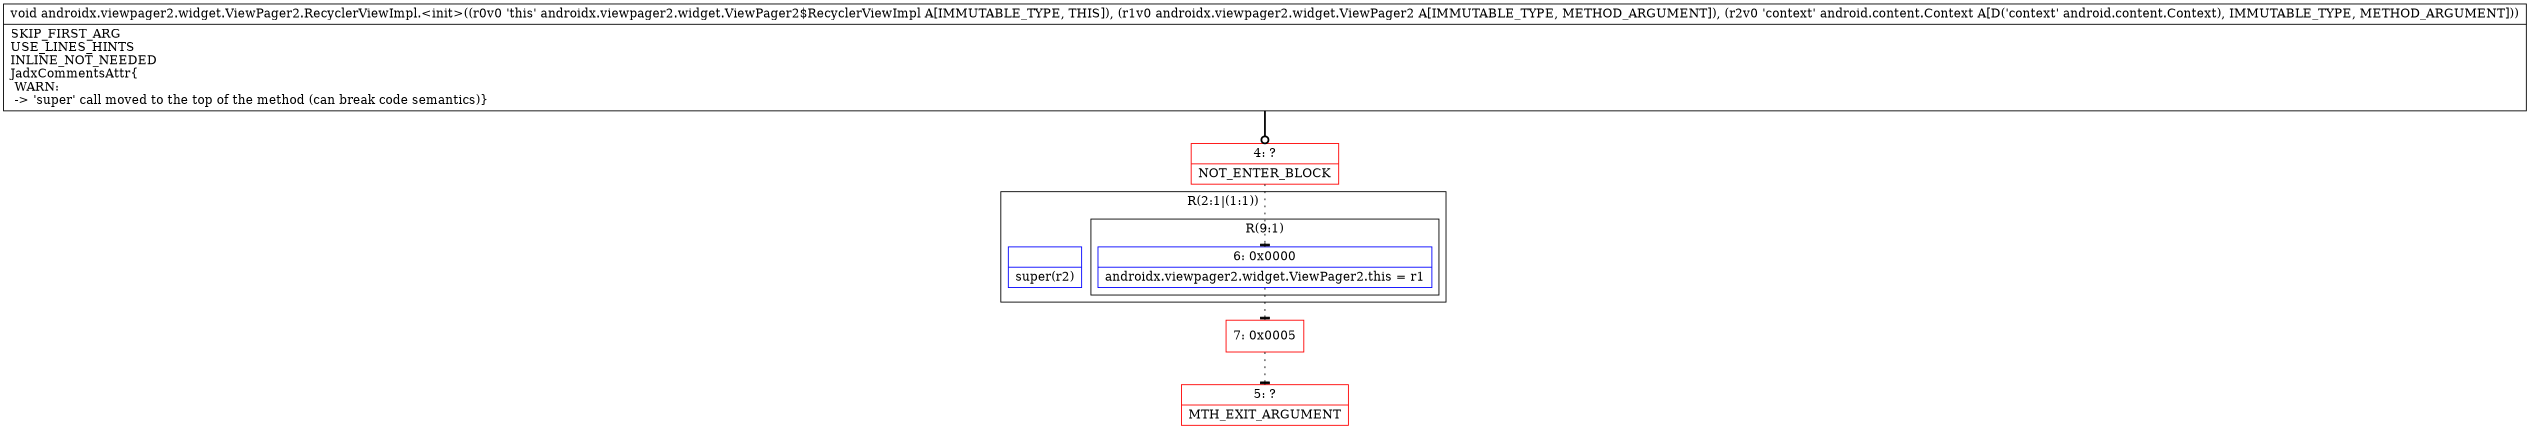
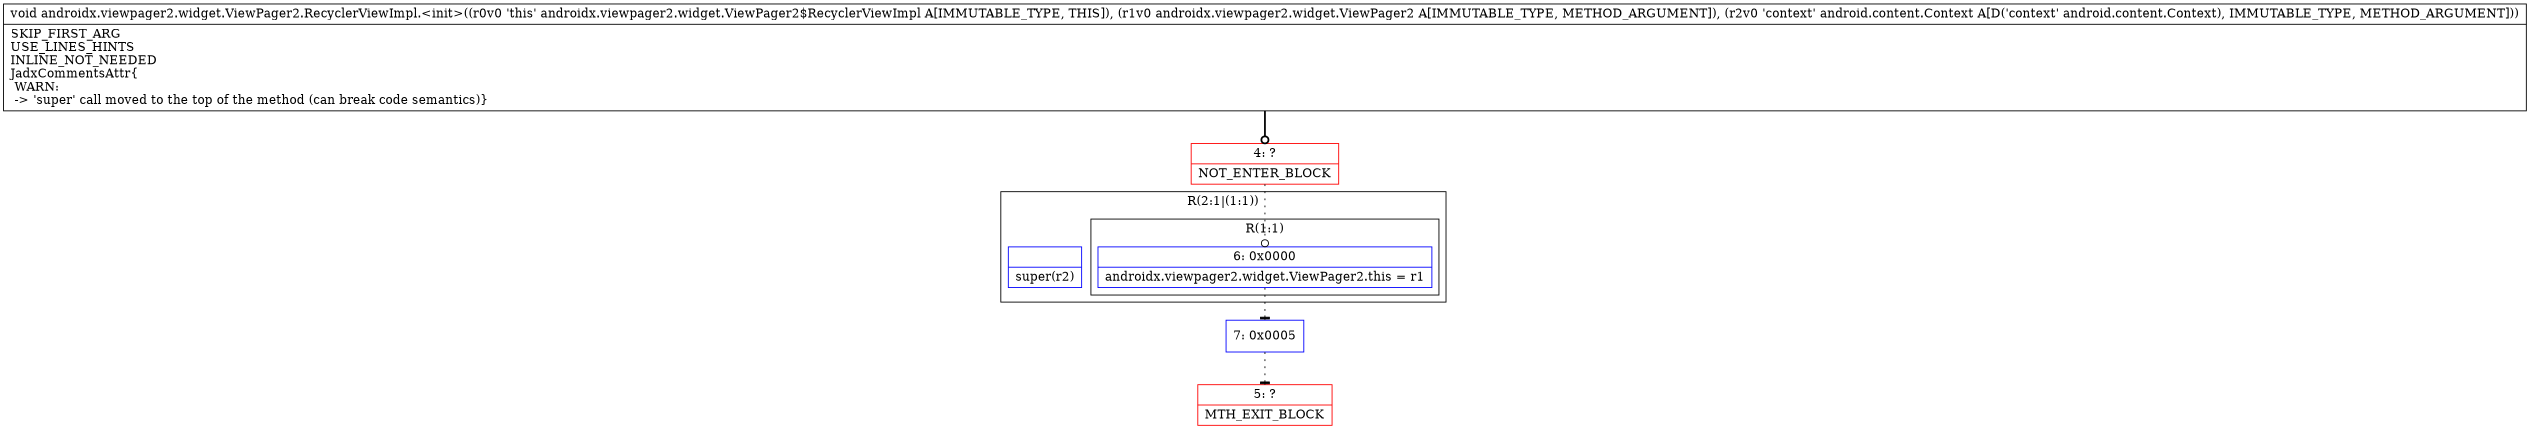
(1265, 213) -> (1265, 212)
(1265, 229) -> (1265, 229)
(1265, 336) -> (1265, 336)
(1265, 415) -> (1265, 415)
